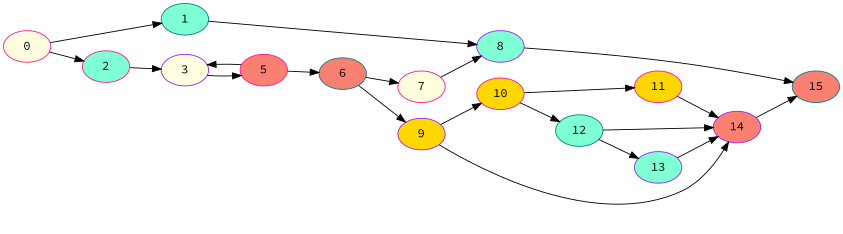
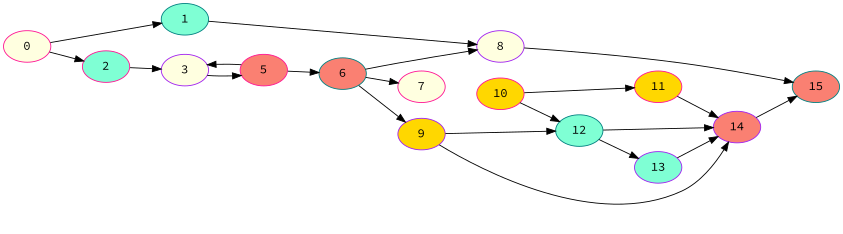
(500, 46) -> (500, 46)
(457, 69) -> (417, 60)
(457, 116) -> (496, 132)
